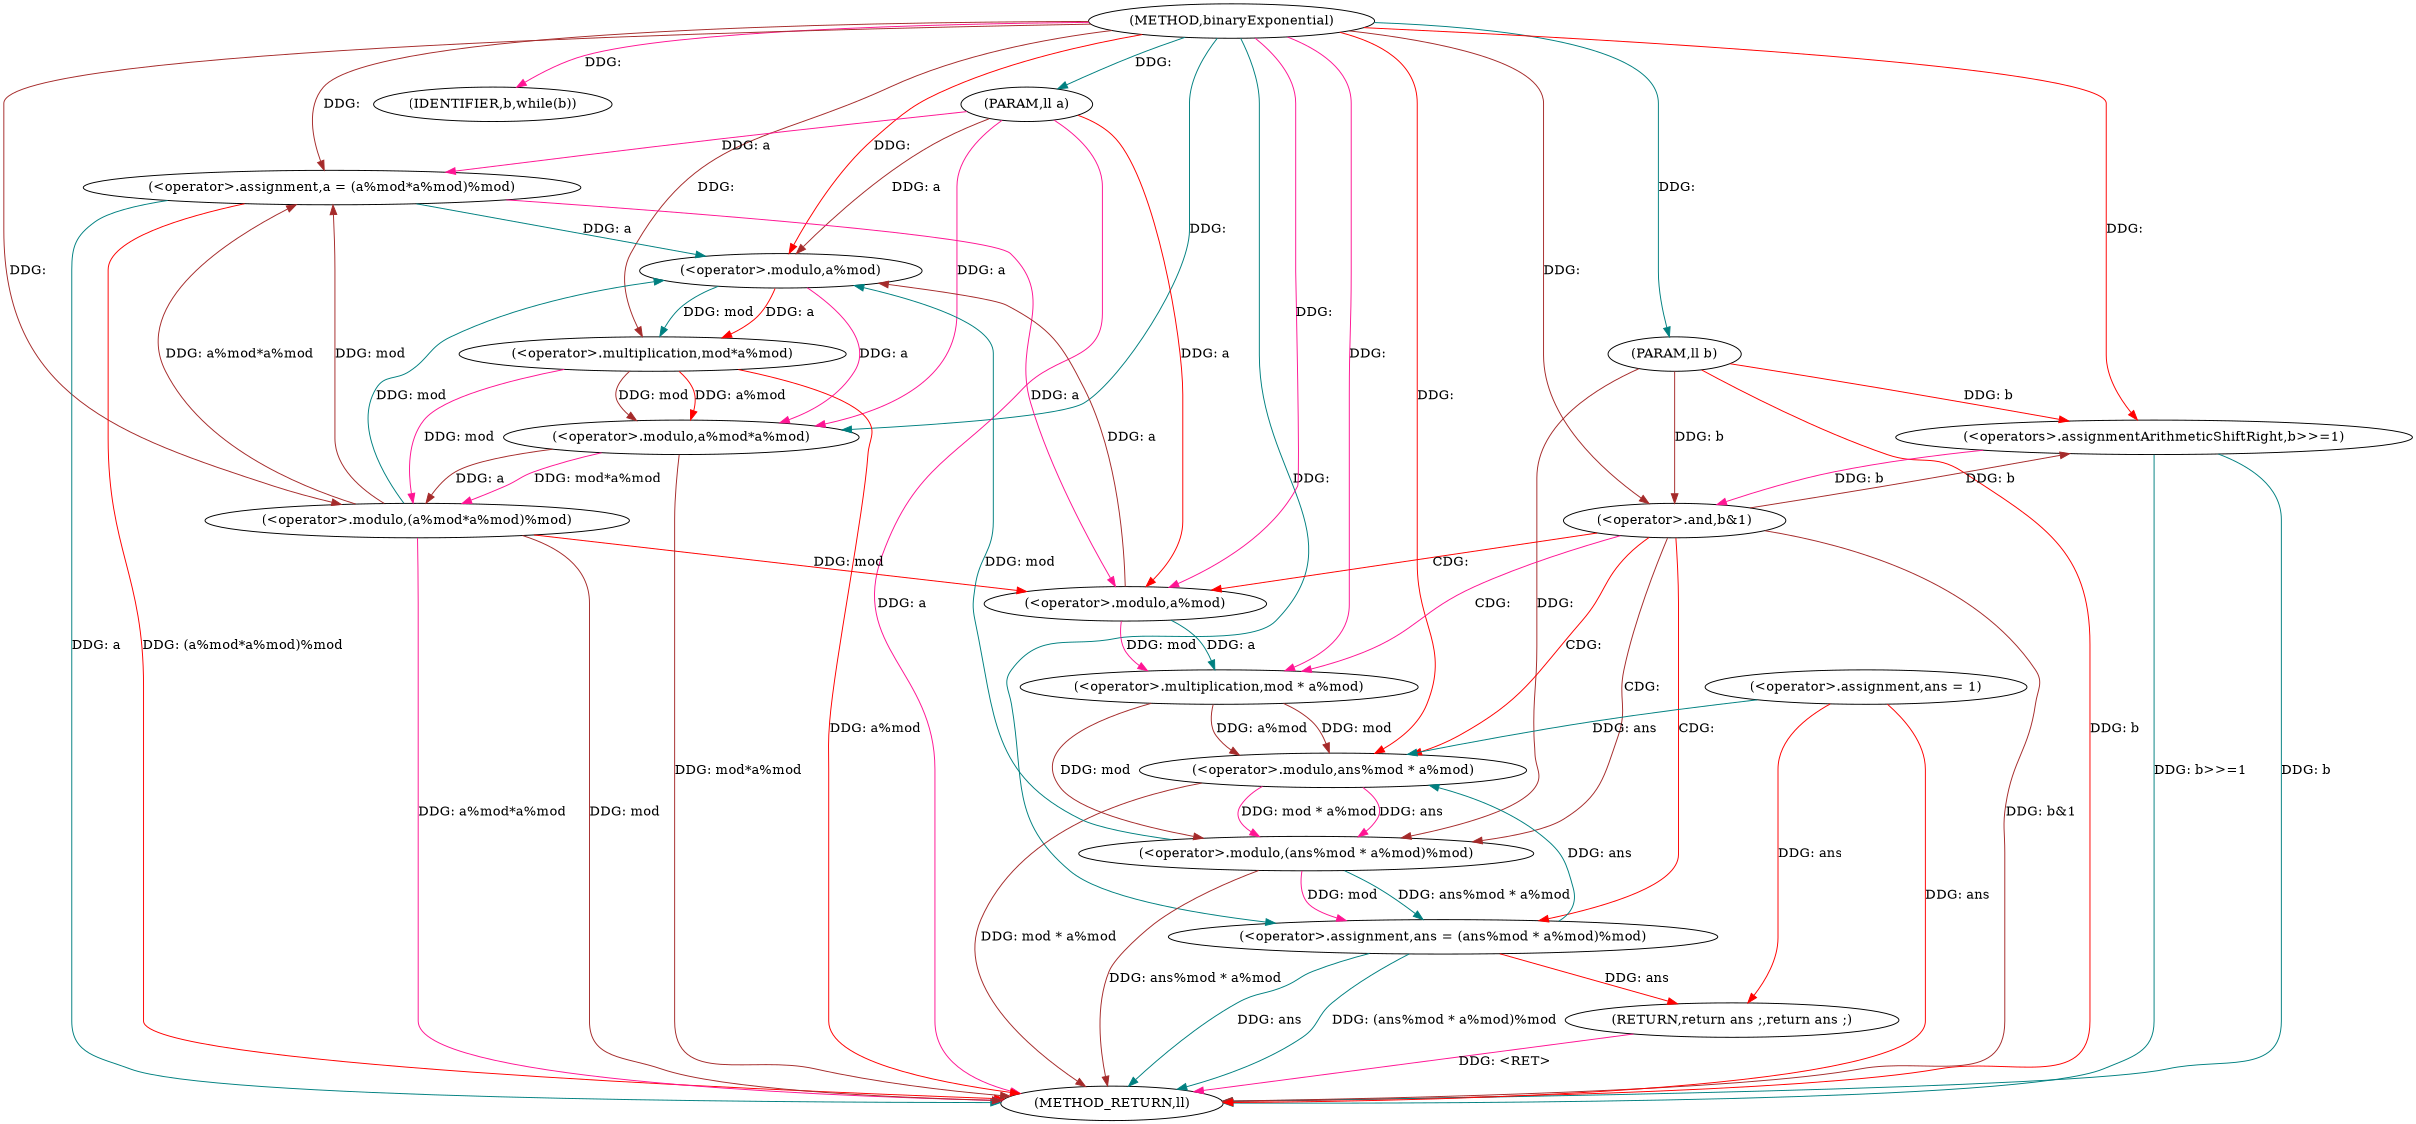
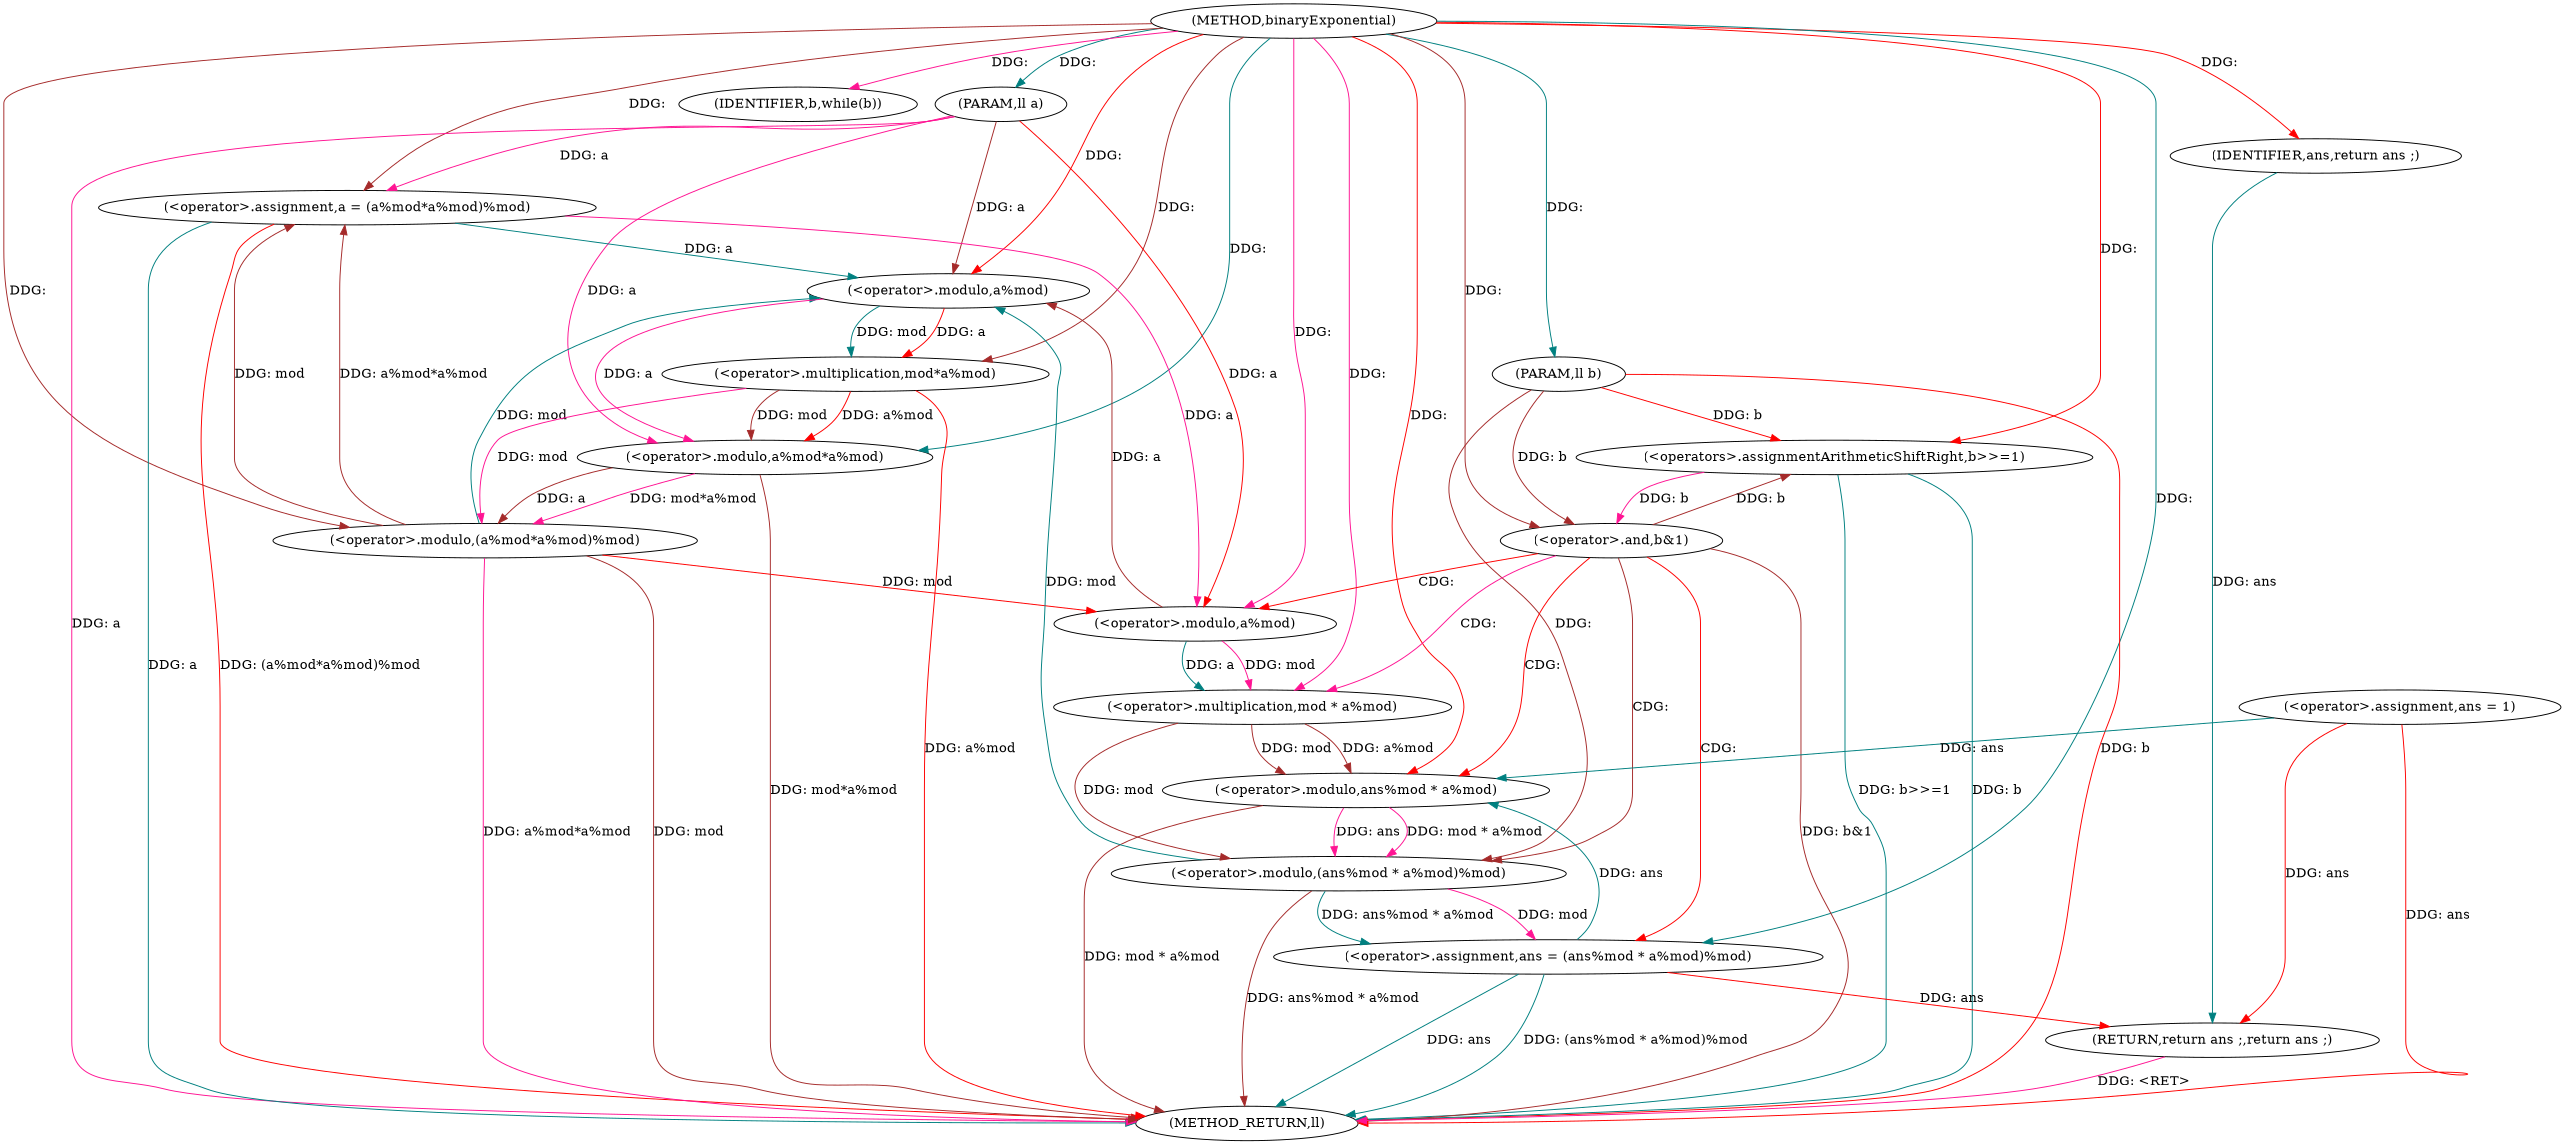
none -> (2316, 156)
